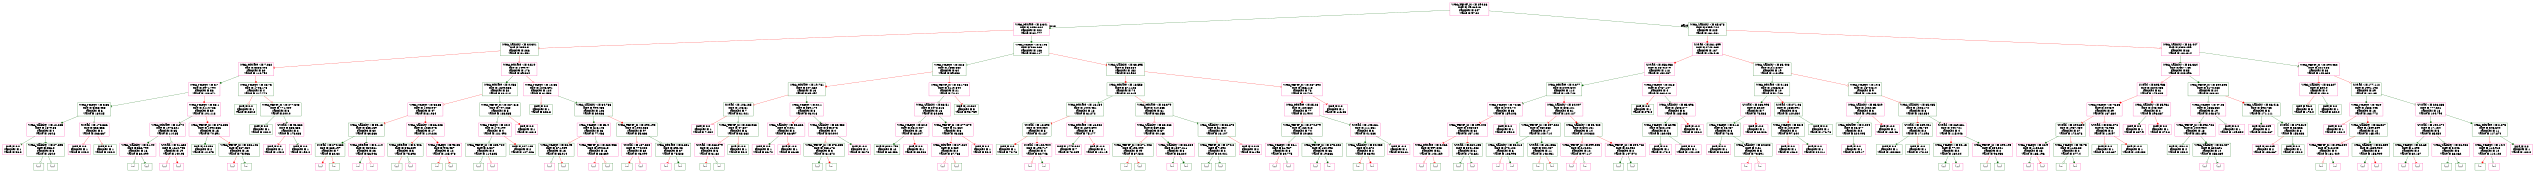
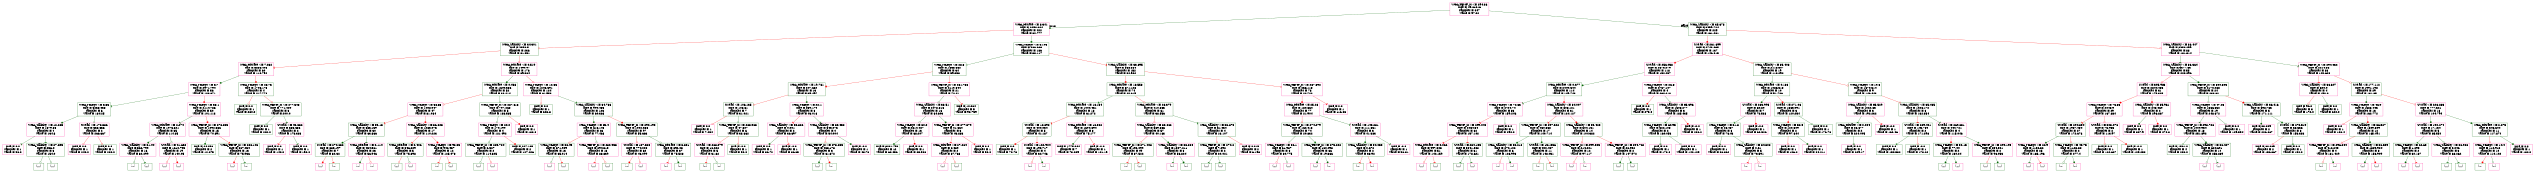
(2398, 99) -> (2398, 99)
